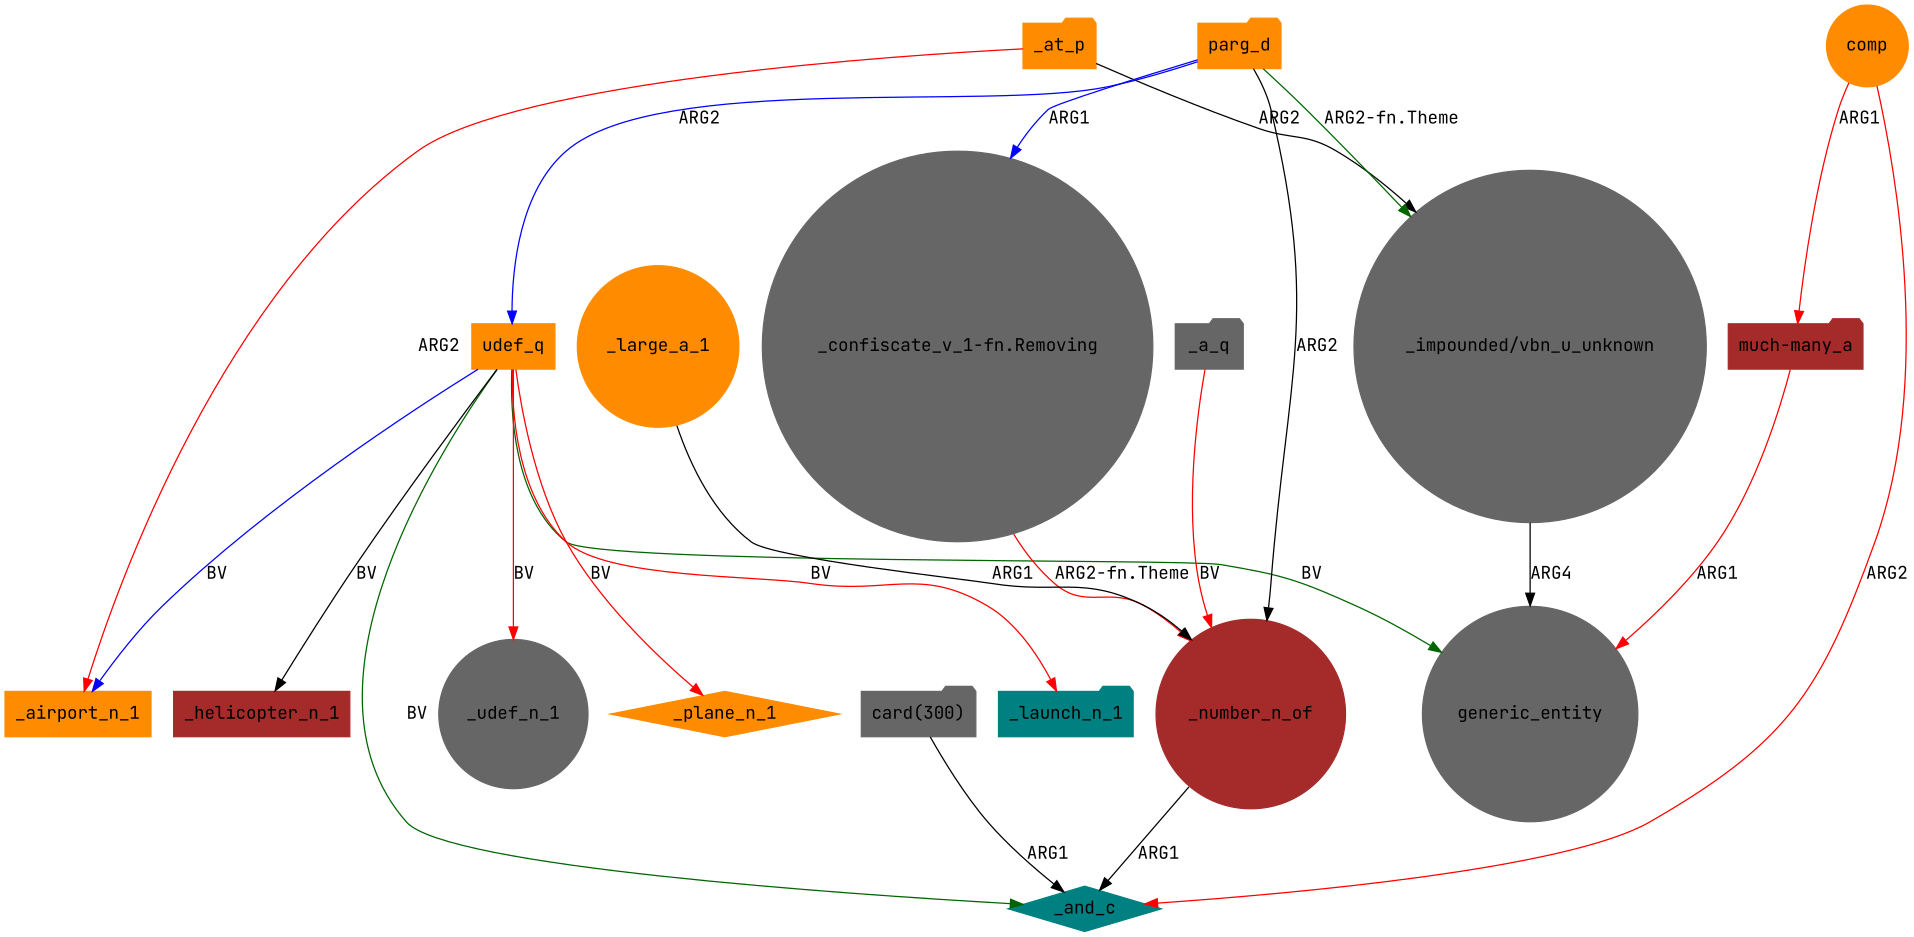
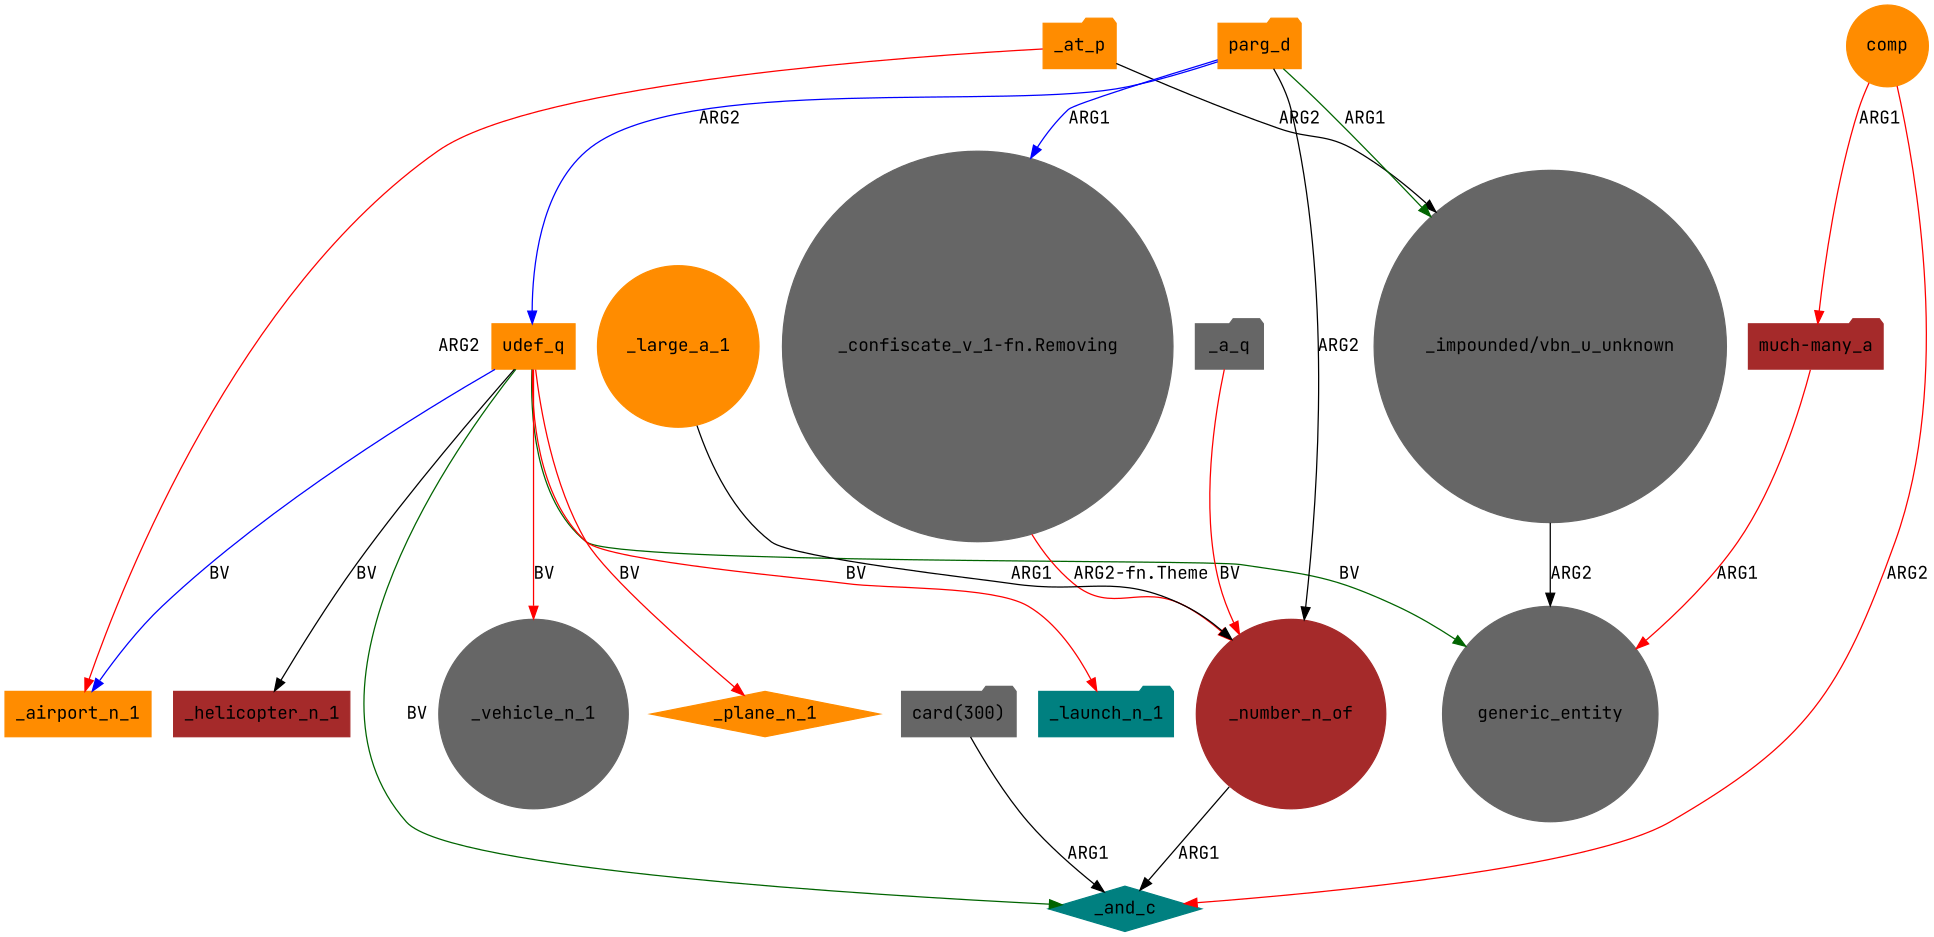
(1392, 119) -> (1365, 119)
(1552, 574) -> (1572, 574)
(513, 714) -> (534, 714)
